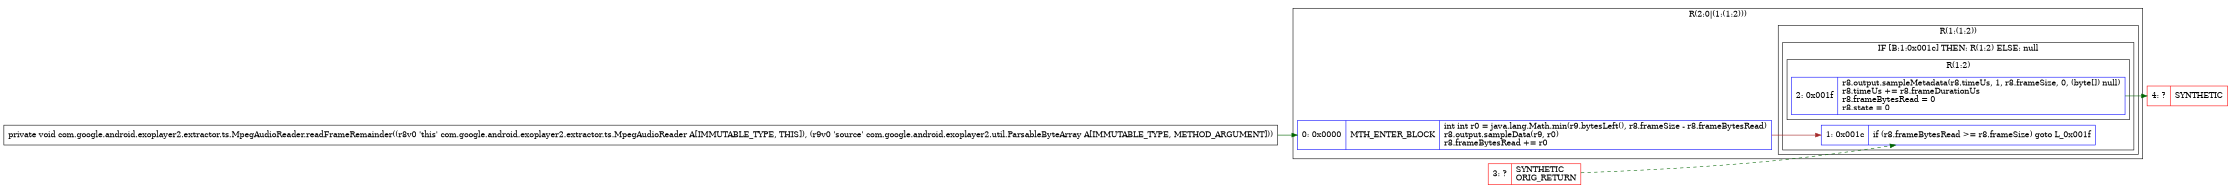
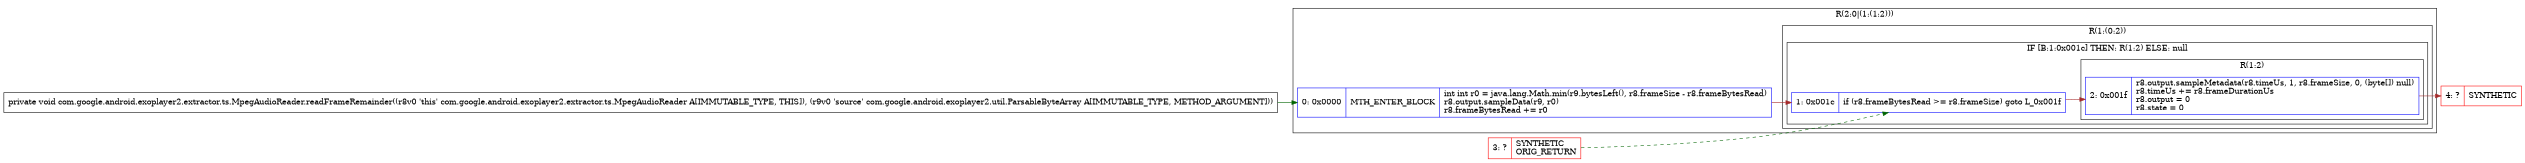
(1958, 32) -> (2107, 32)
(2133, 96) -> (2427, 96)
(1889, 100) -> (2163, 100)
none -> (2073, 100)
